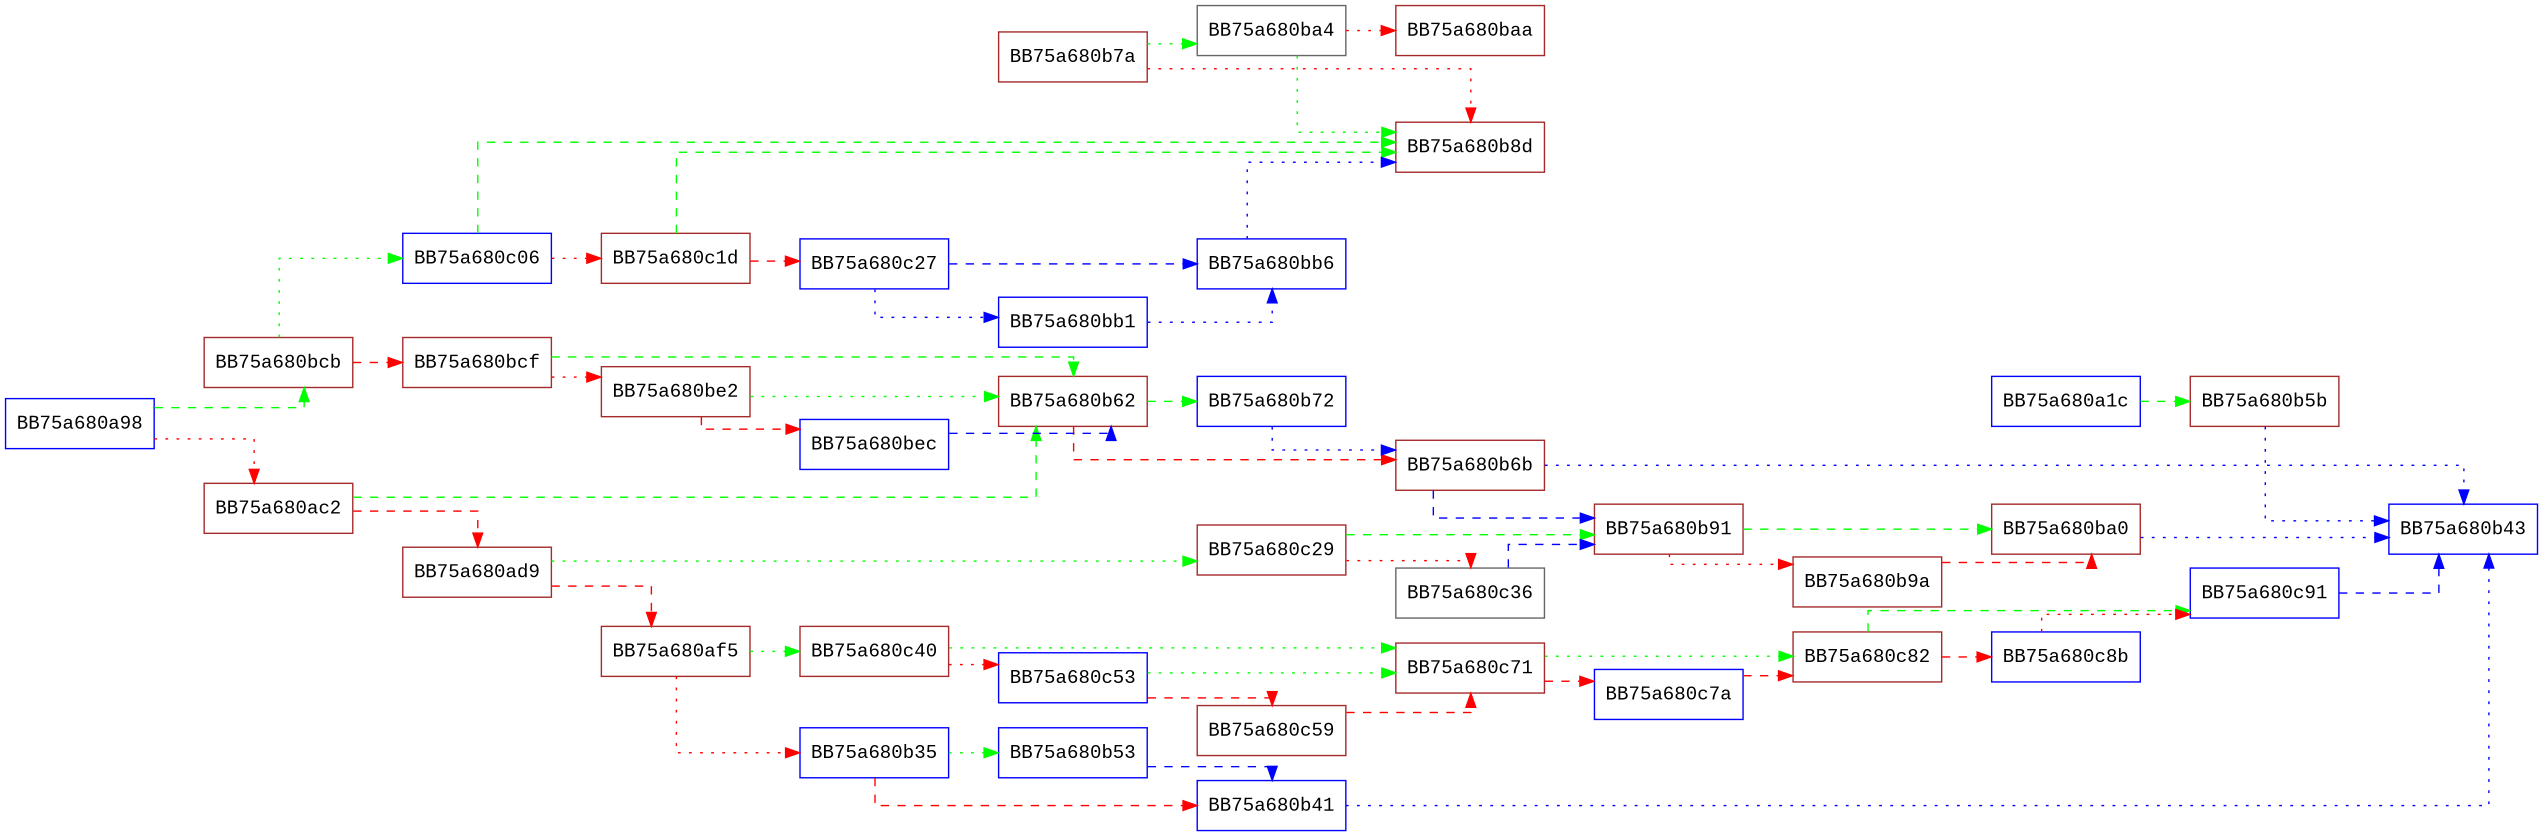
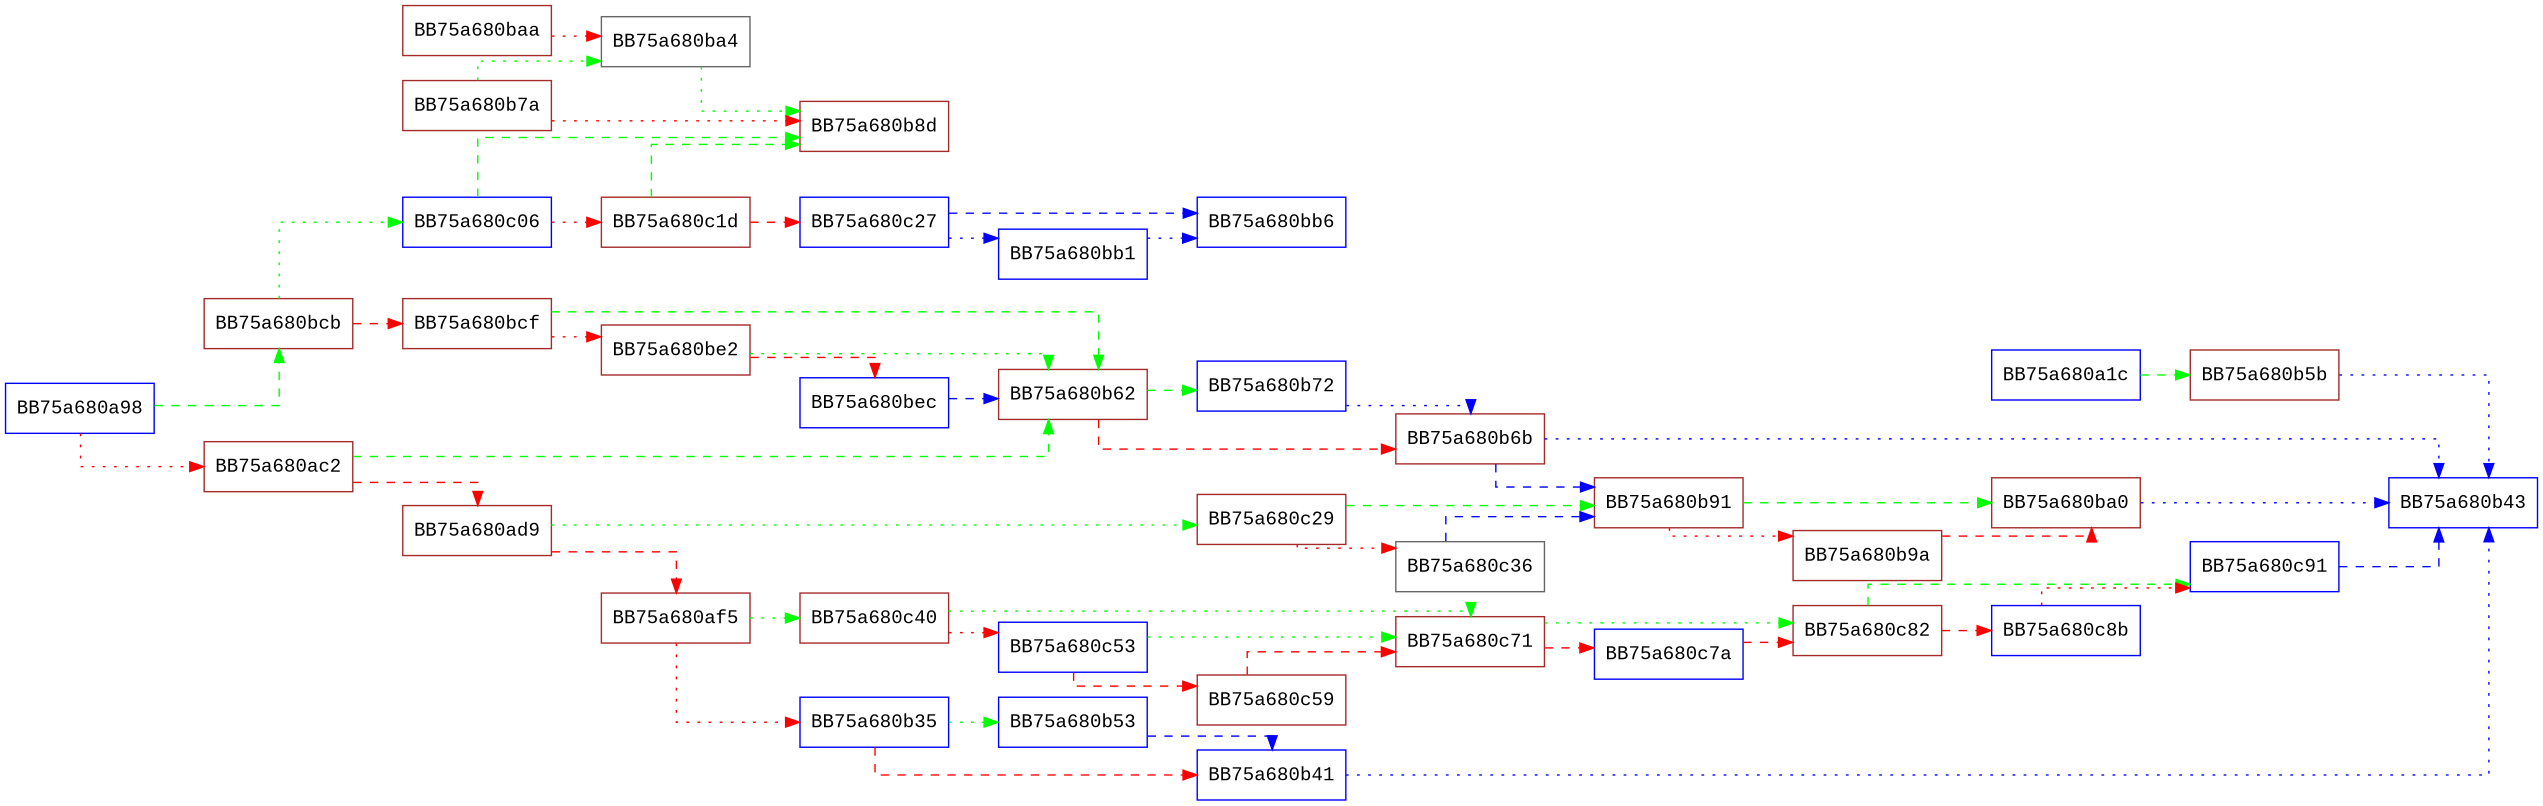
(1364, 31) -> (569, 36)
(1276, 162) -> none
